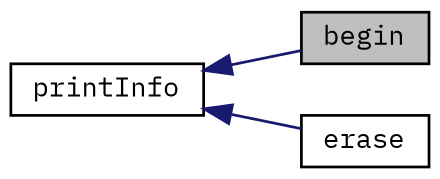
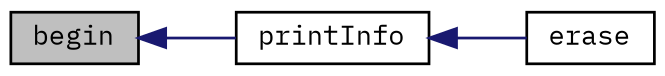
(266, 58) -> (201, 38)
